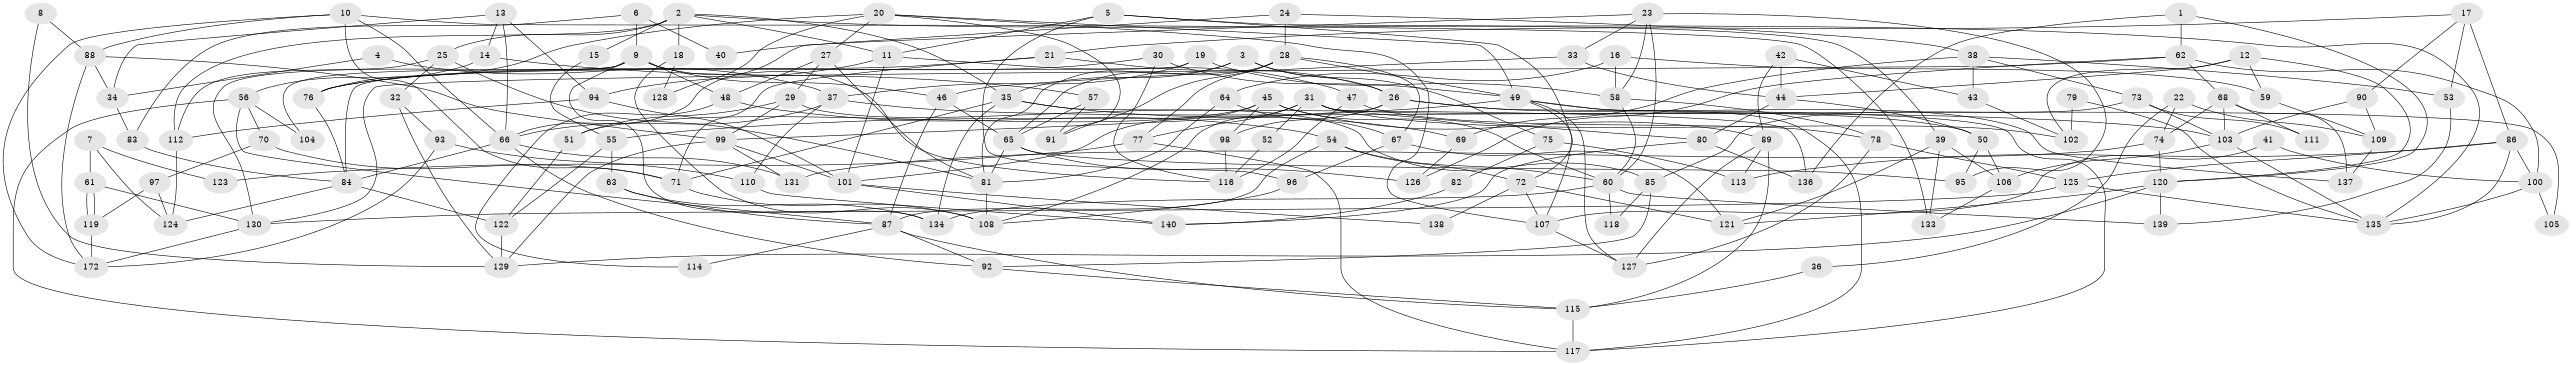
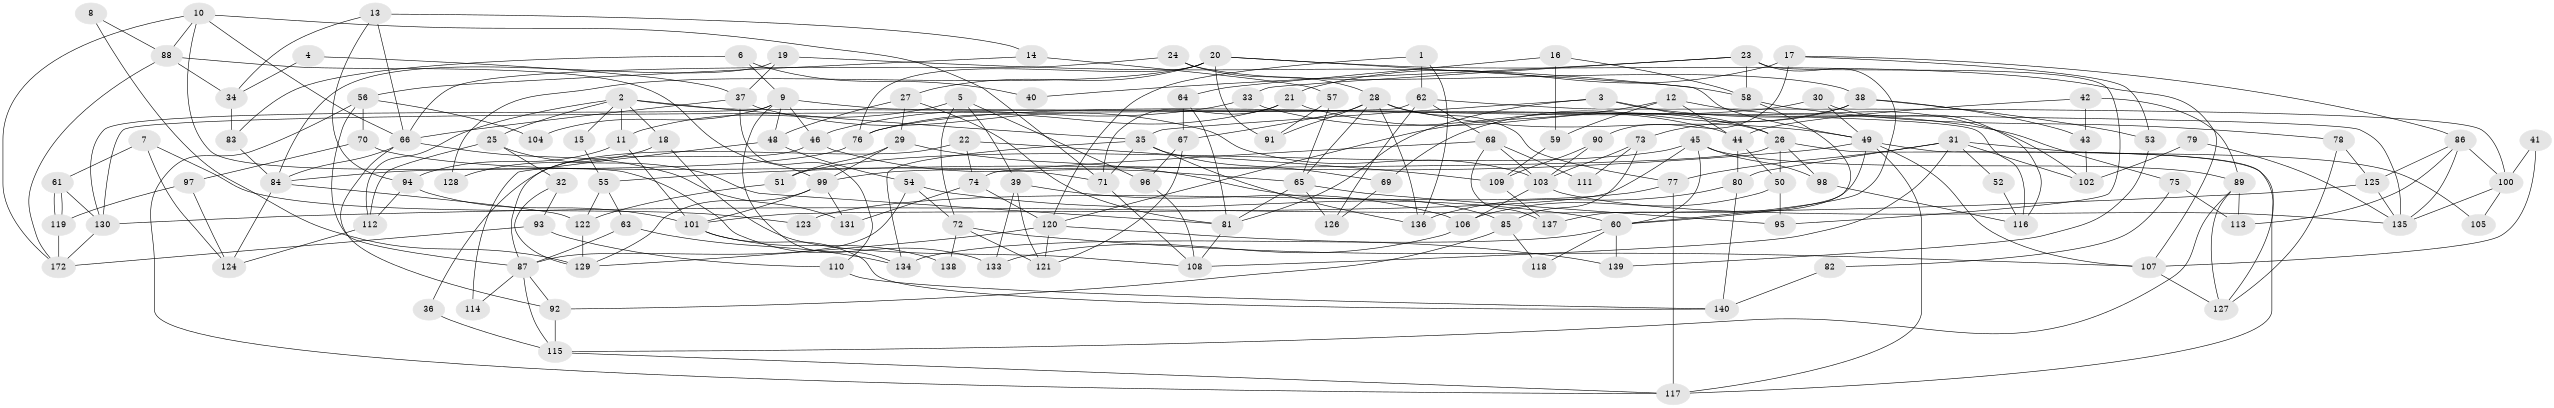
(1352, 98) -> none
none -> (1401, 154)
